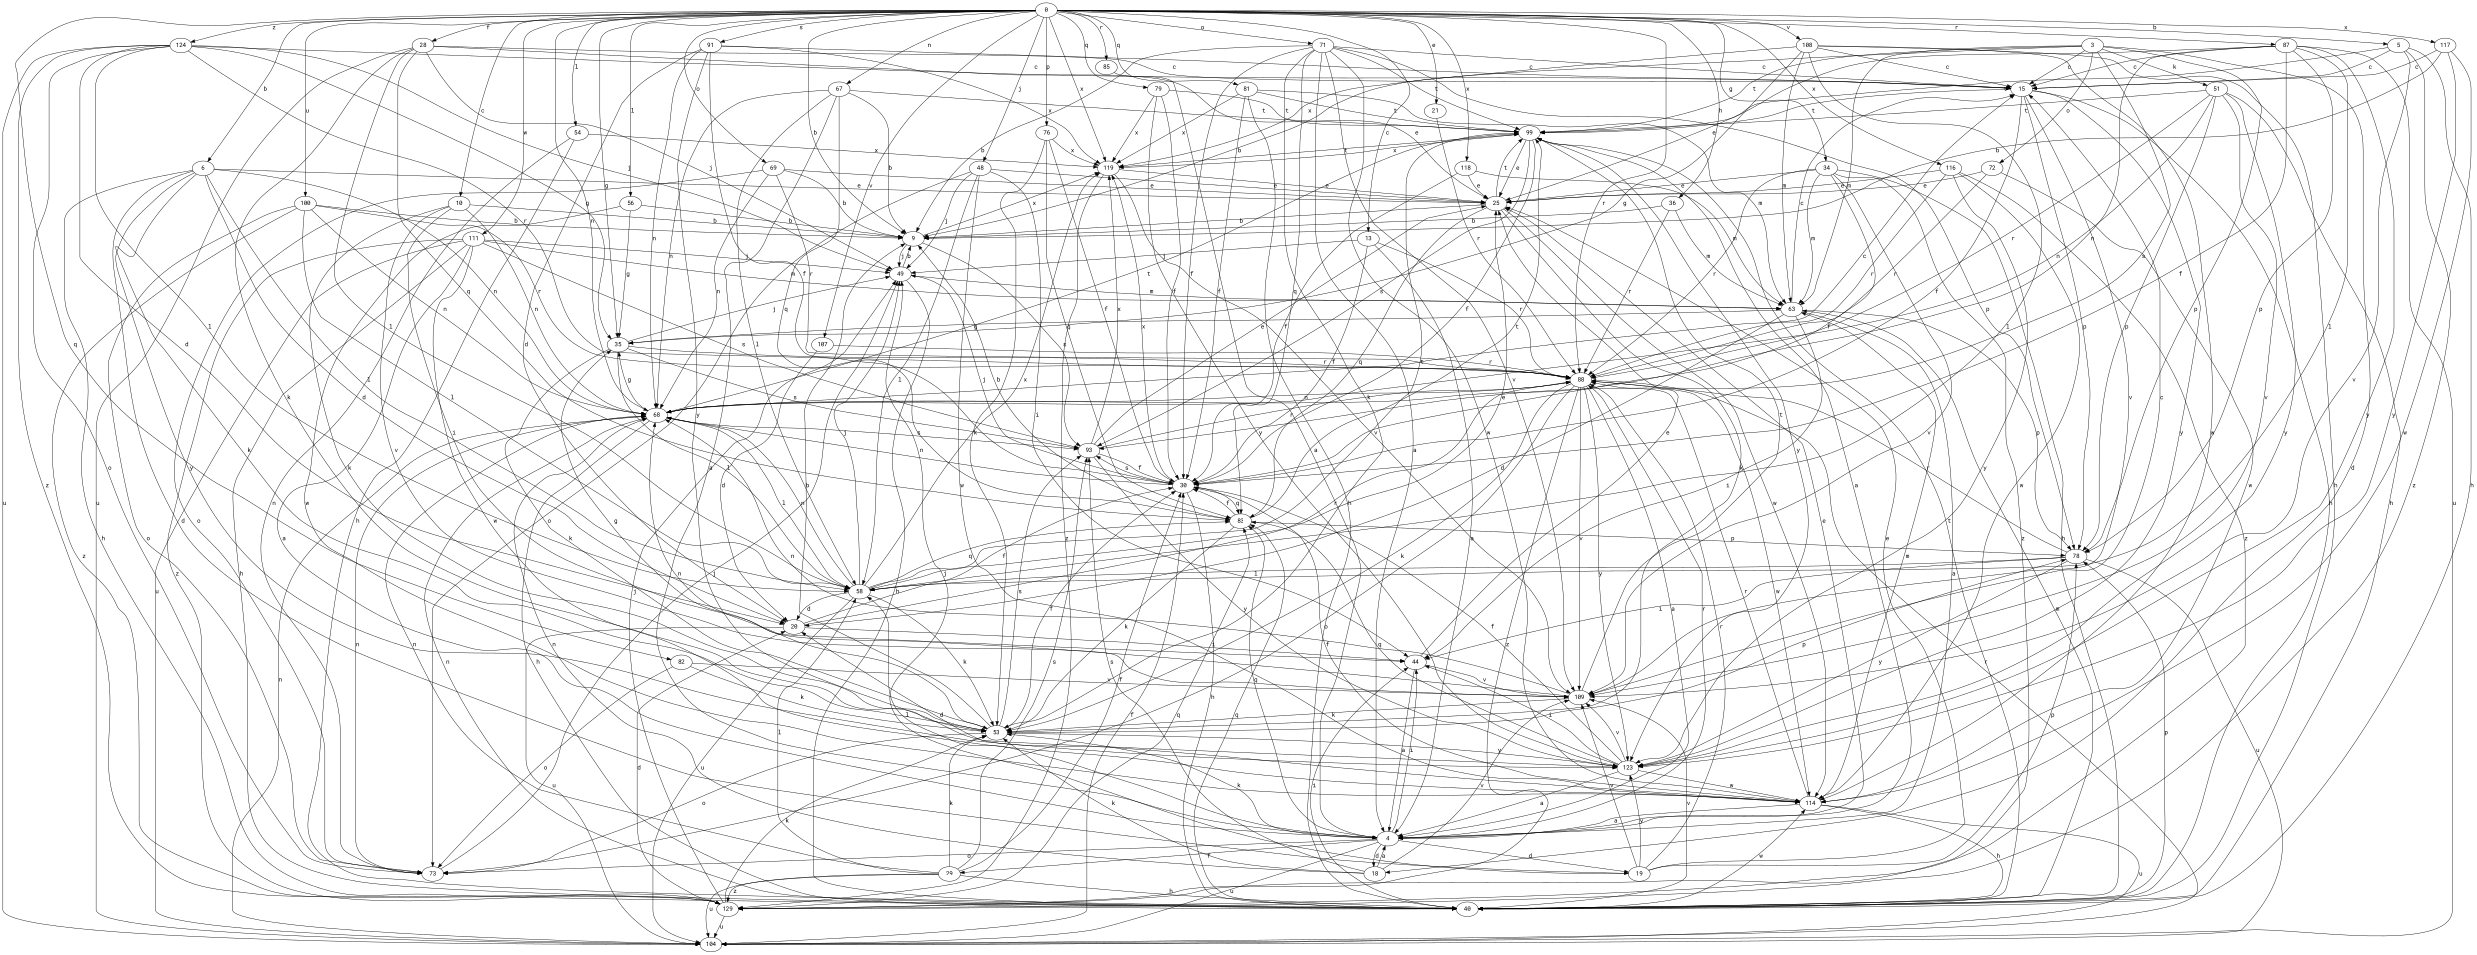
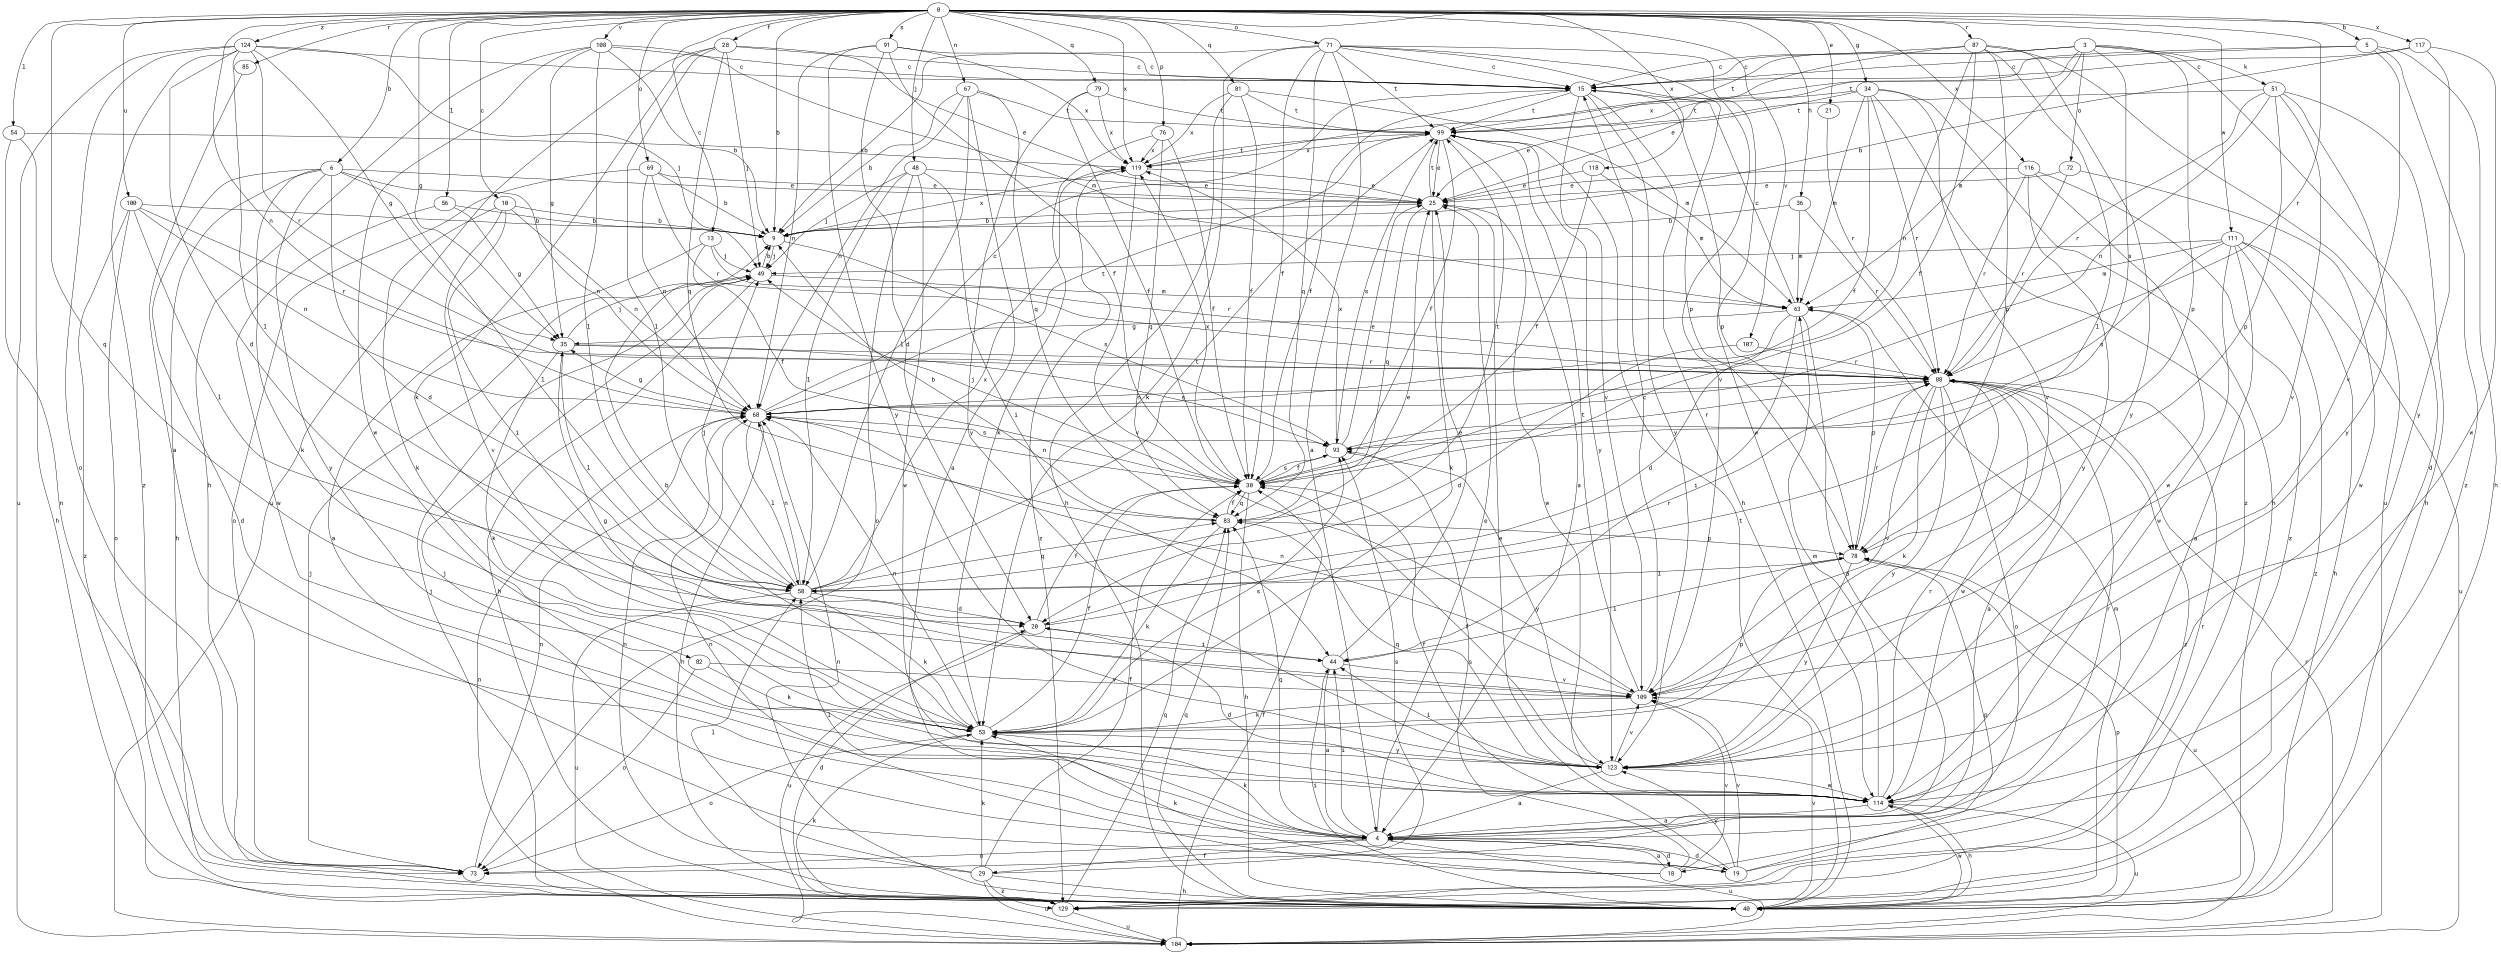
none -> (1658, 117)
